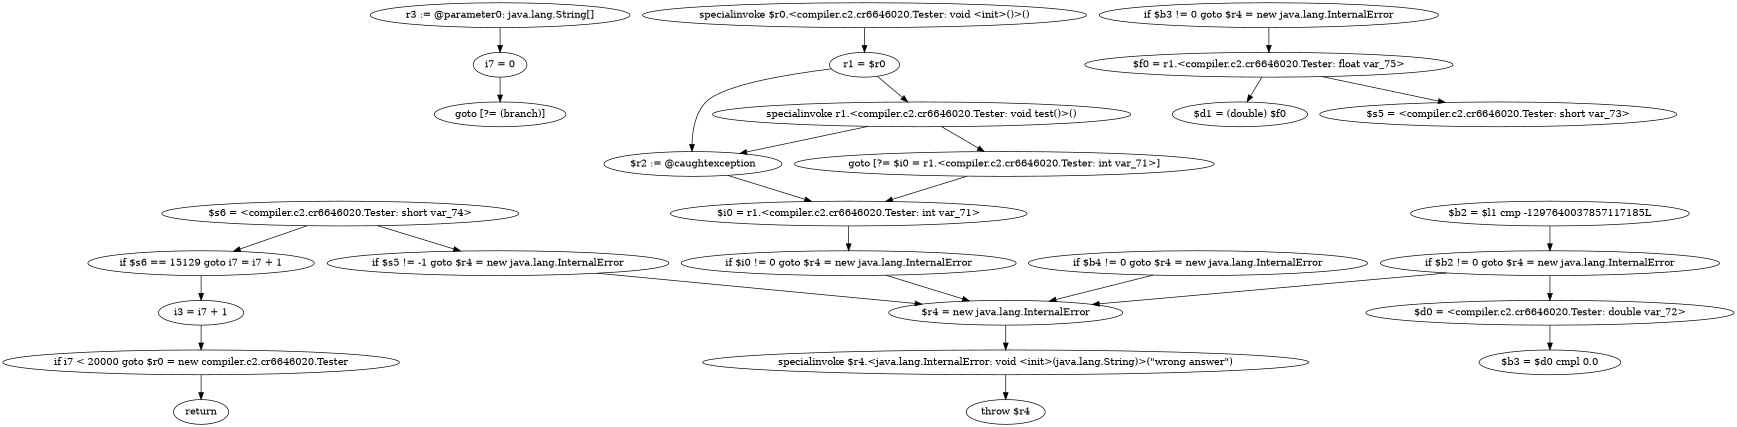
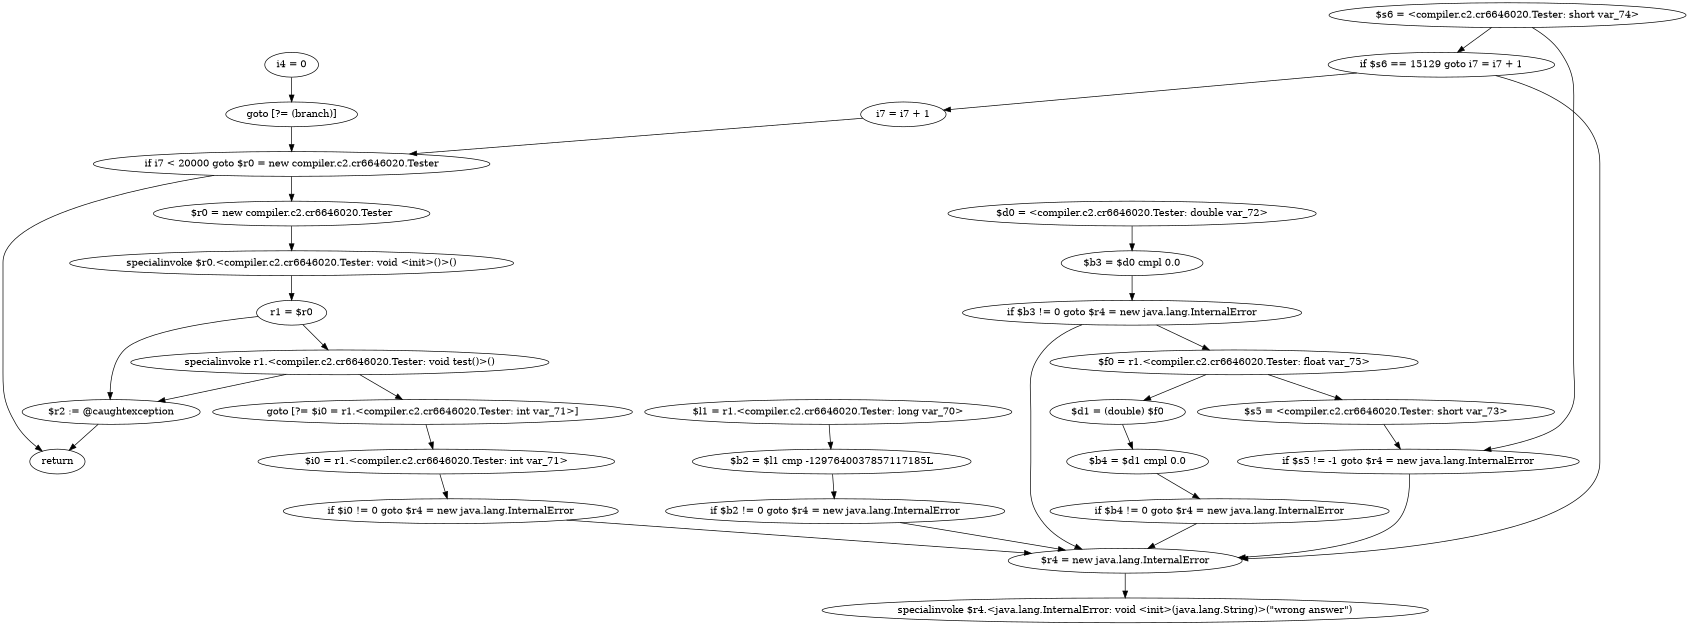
(500, 15) -> none
(500, 65) -> (292, 65)
none -> (292, 136)
(766, 187) -> (86, 435)
none -> (292, 214)
none -> (1132, 285)
(1550, 285) -> none
(201, 313) -> (903, 114)
none -> (828, 412)
(1006, 412) -> none
none -> (1600, 431)
none -> (1031, 433)
none -> (1390, 434)
none -> (1138, 462)
